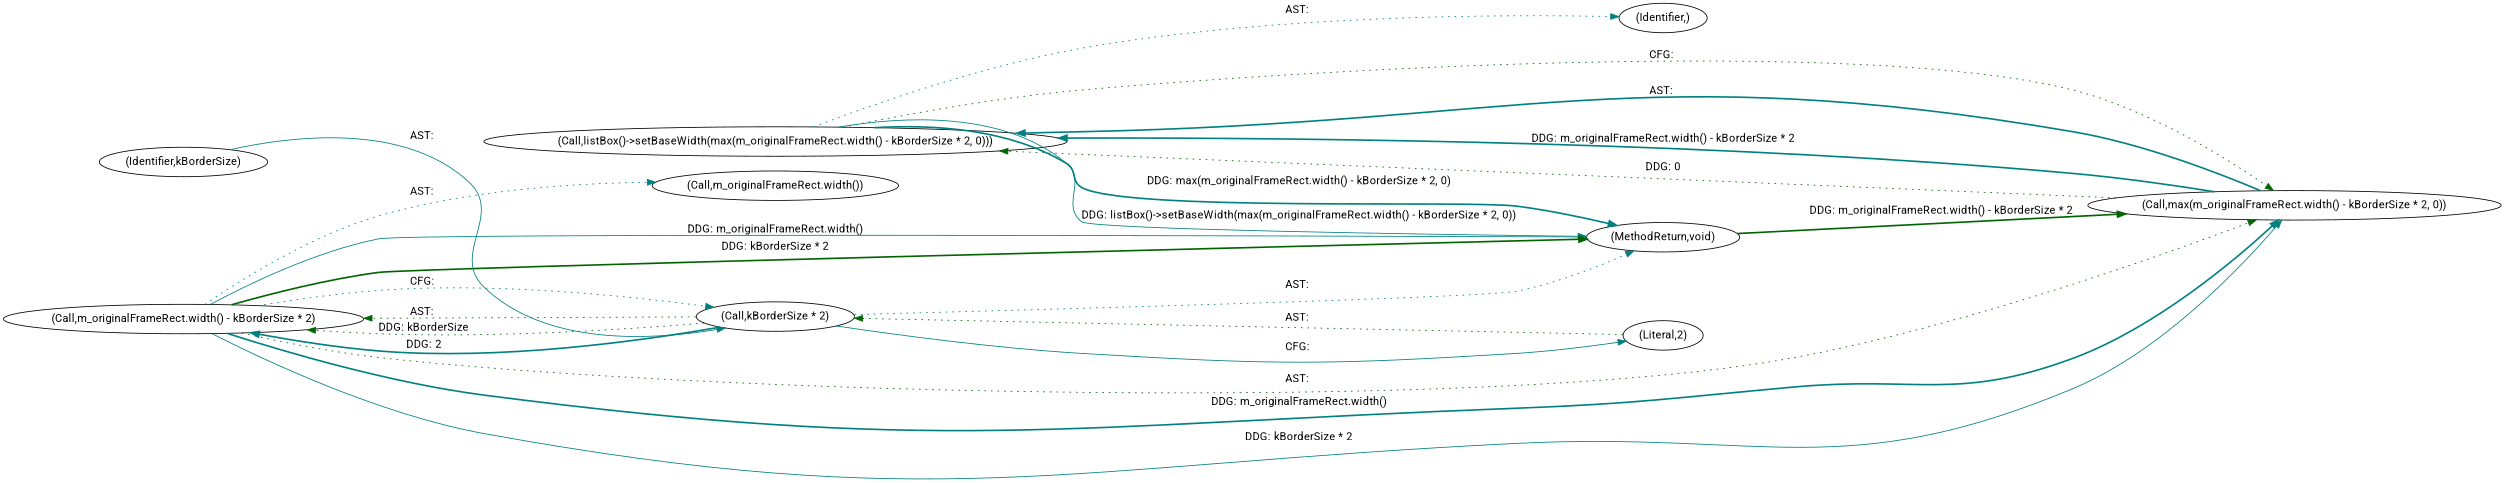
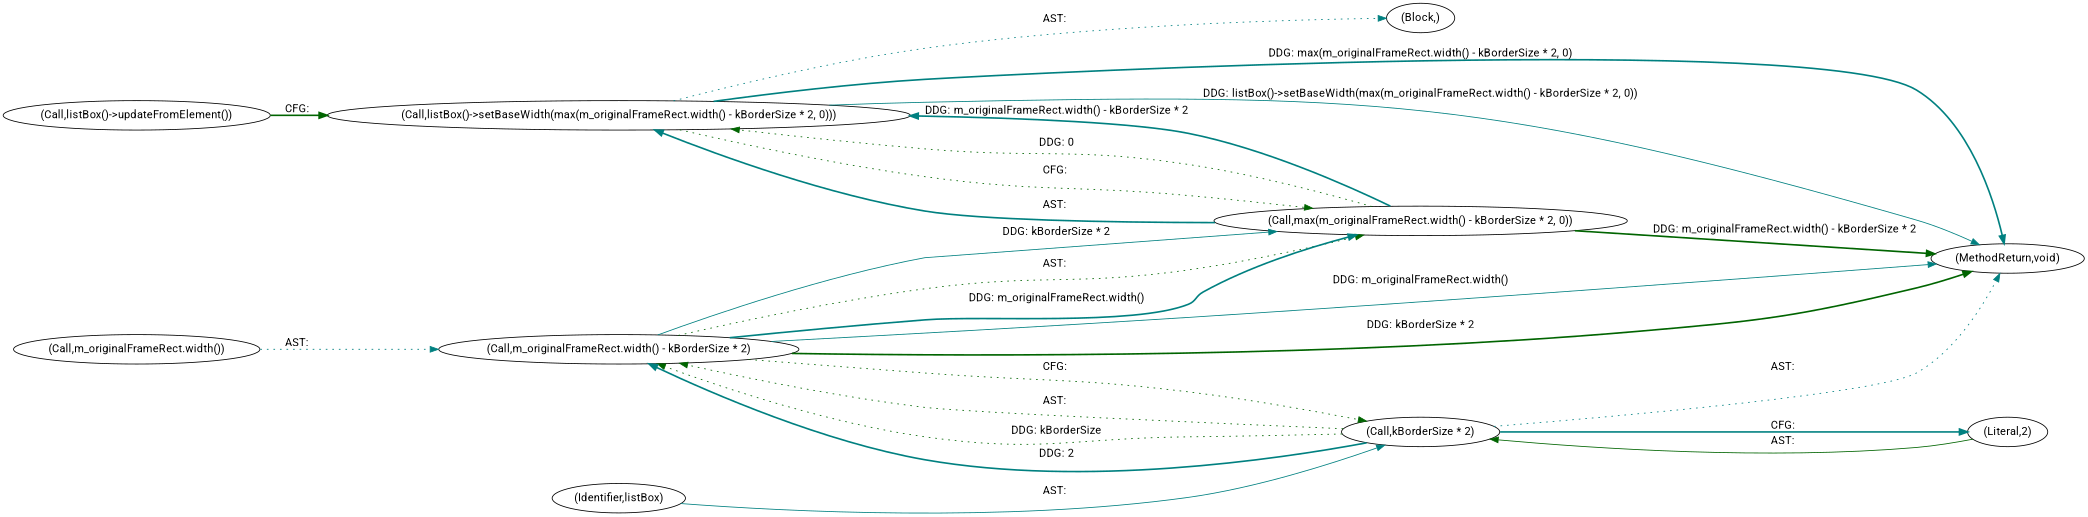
(1663, 18) -> (1421, 18)
none -> (137, 115)
(184, 162) -> (619, 498)
(415, 207) -> (345, 349)
(1927, 224) -> (1751, 242)
(470, 288) -> (1055, 380)
(1243, 326) -> (1736, 453)
(1227, 361) -> (1730, 432)
